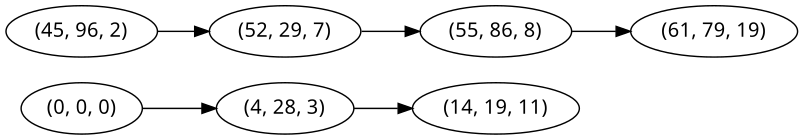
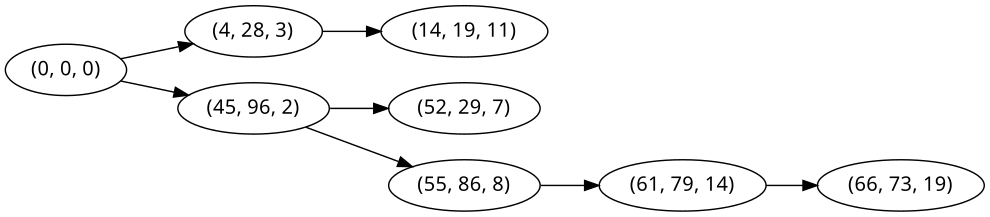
(383, 31) -> (352, 144)
(714, 31) -> (683, 185)
none -> (148, 87)
none -> (901, 185)
